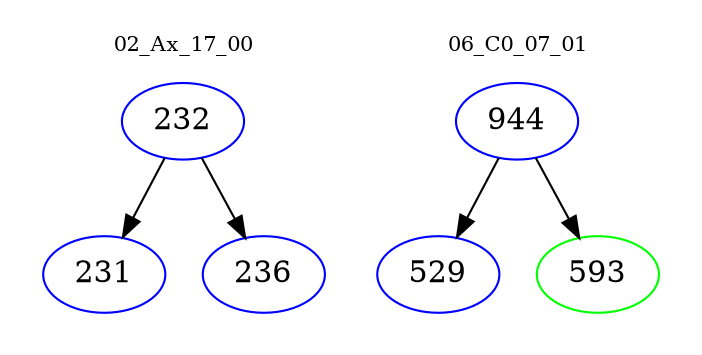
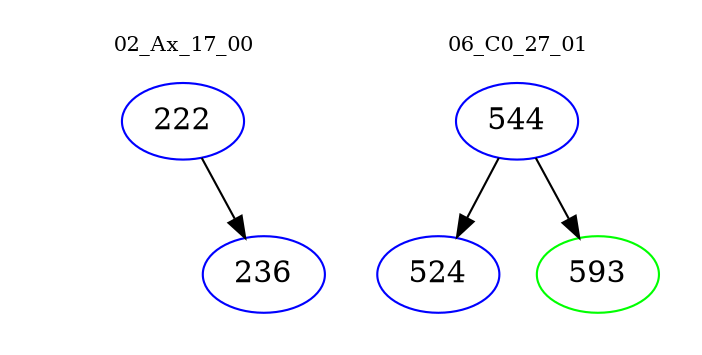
(518, 46) -> (518, 46)
(183, 121) -> (183, 121)
(517, 121) -> (517, 121)
(104, 274) -> none
(438, 274) -> (438, 274)
